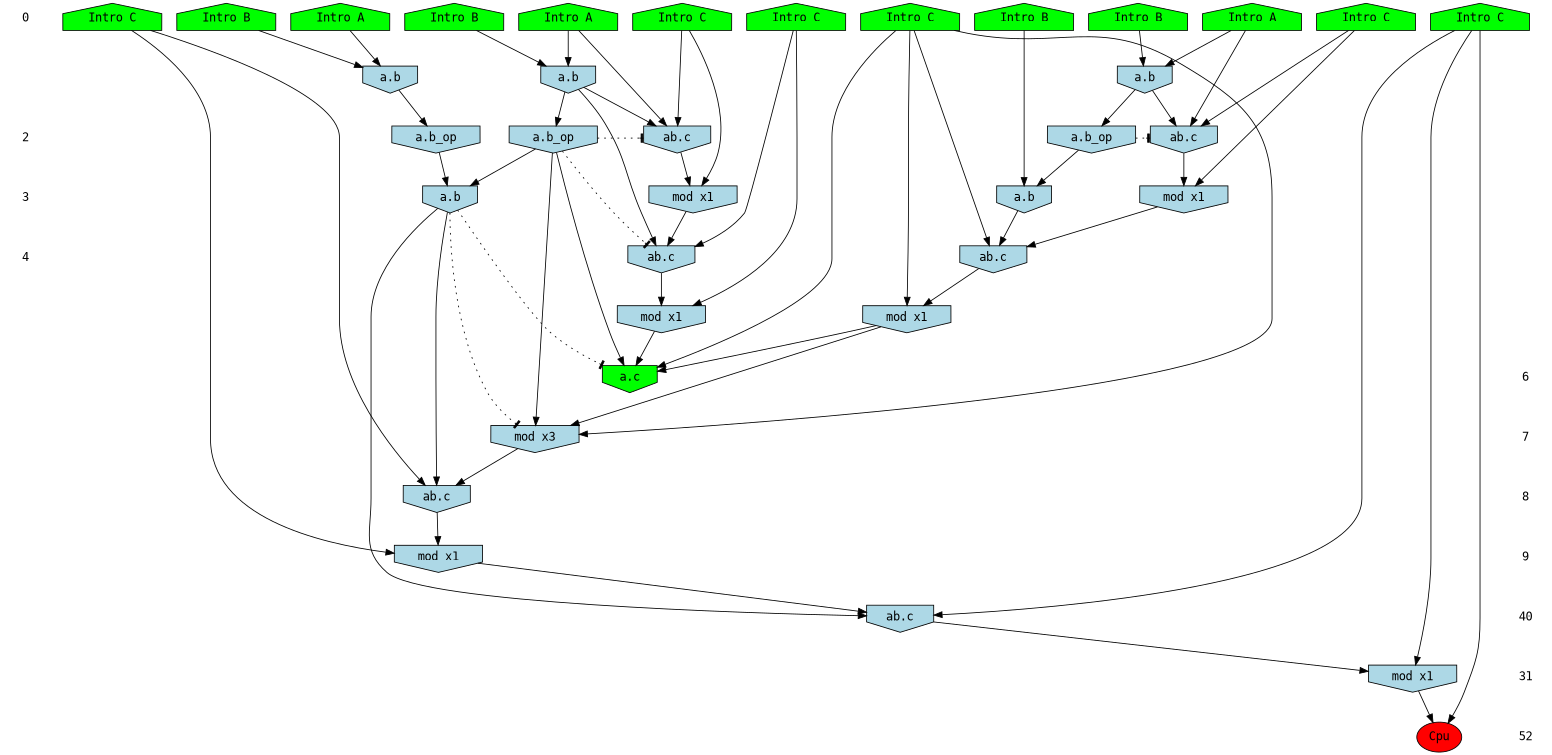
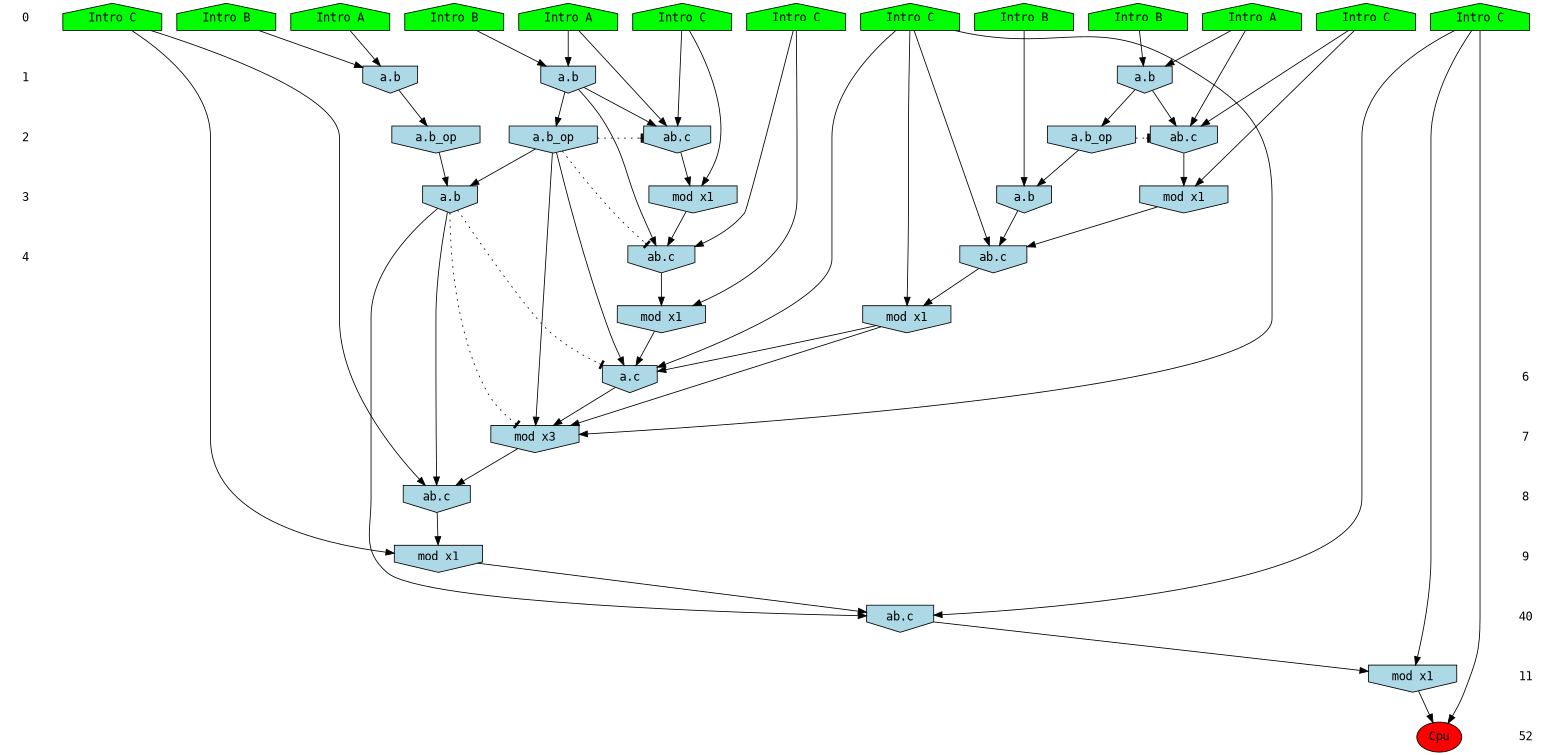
none -> (26, 78)
(630, 378) -> (630, 378)
none -> (588, 404)
(1526, 677) -> (1526, 677)
